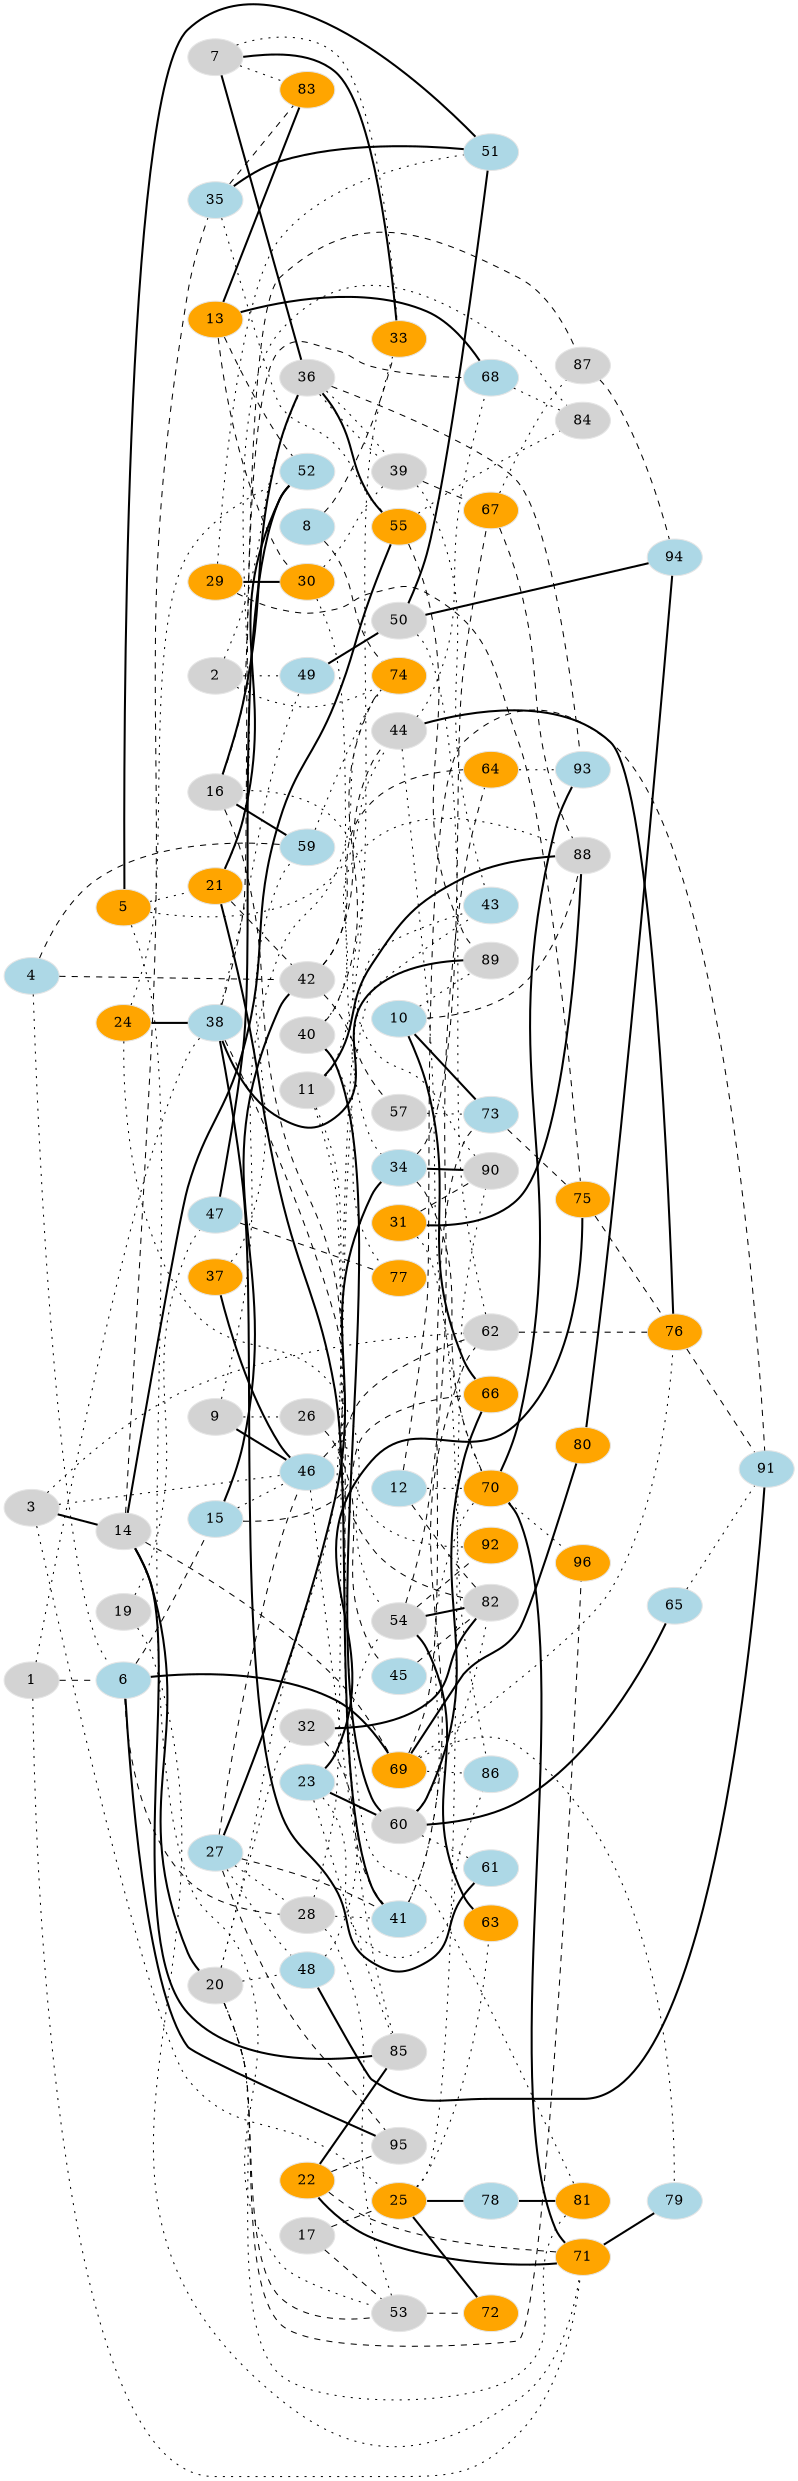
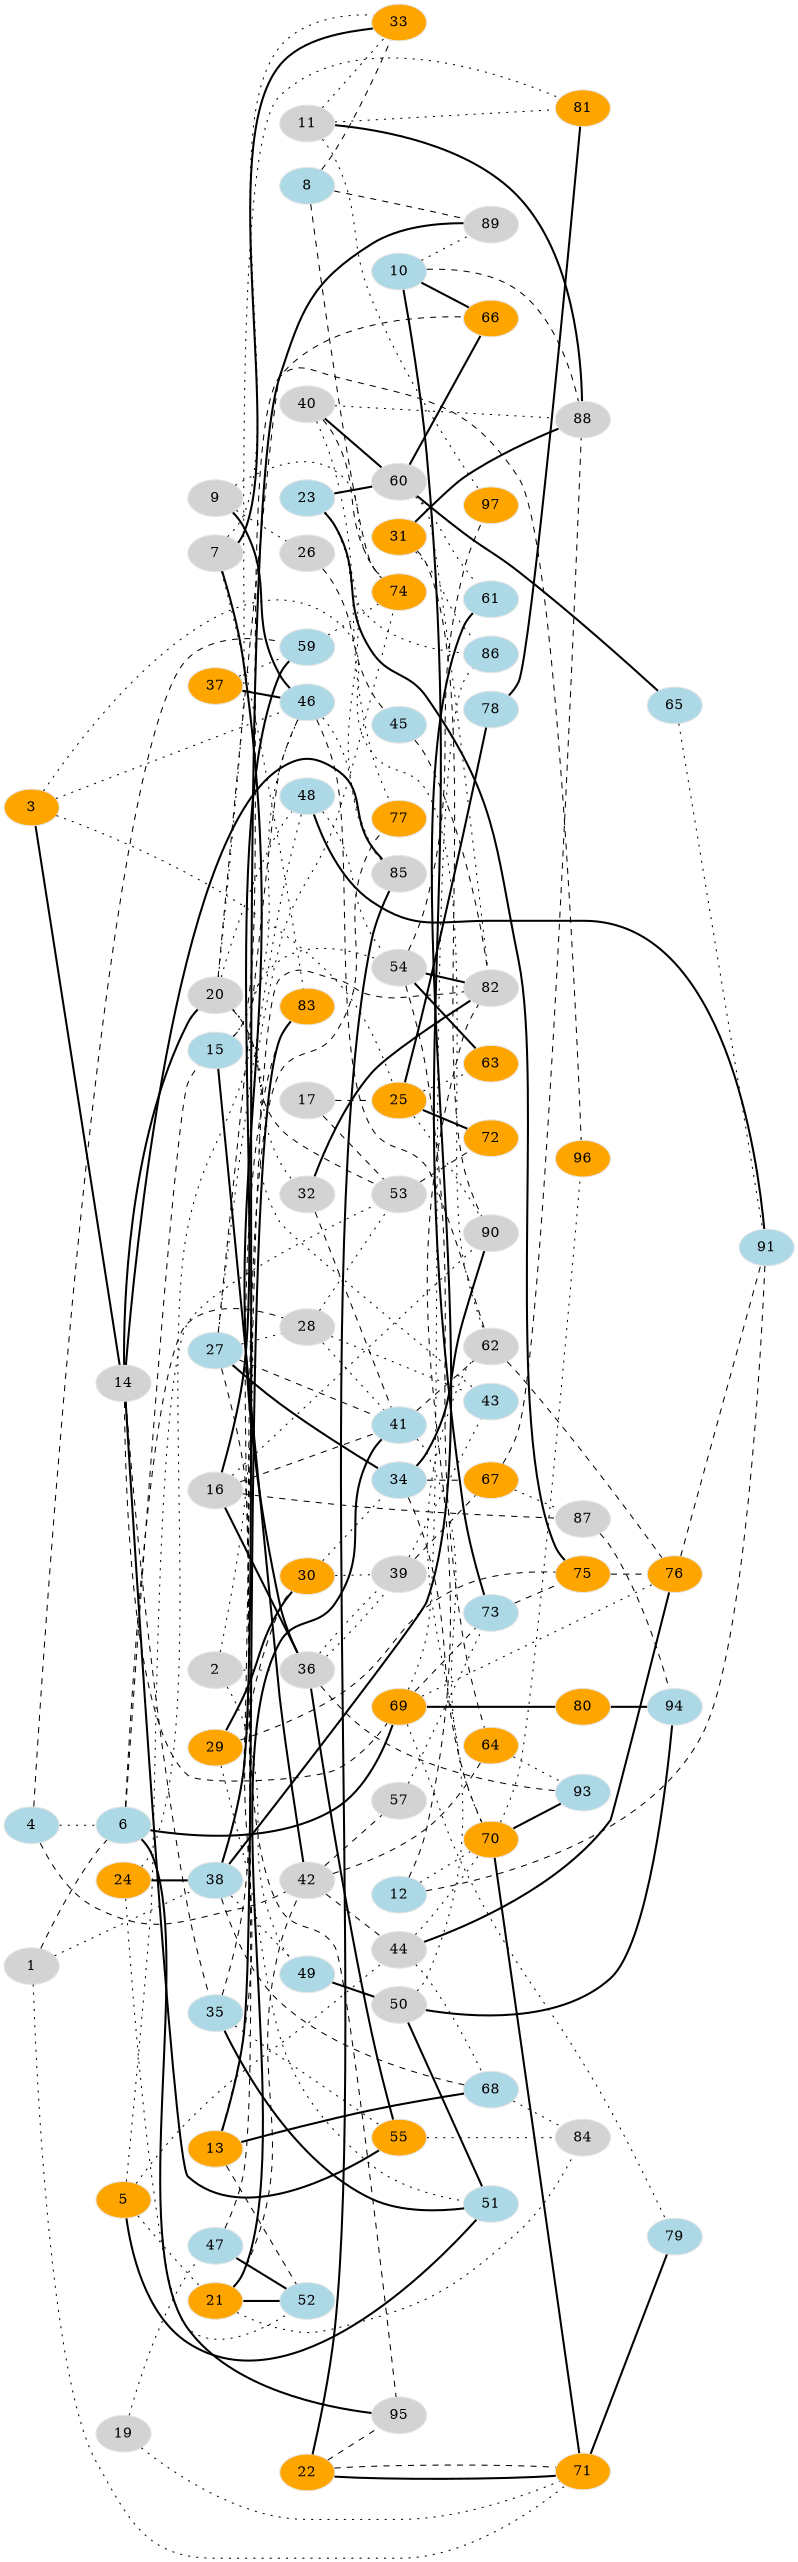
(436, 747) -> (400, 205)
(32, 1508) -> (32, 807)
(491, 1546) -> (491, 505)
